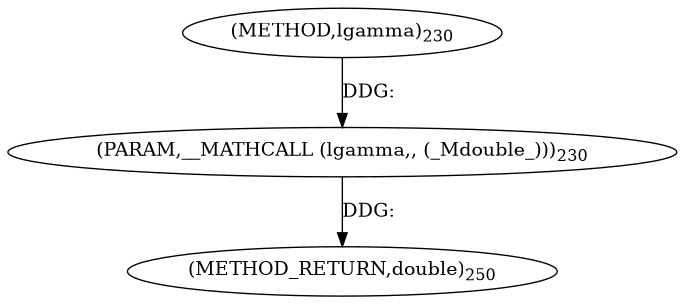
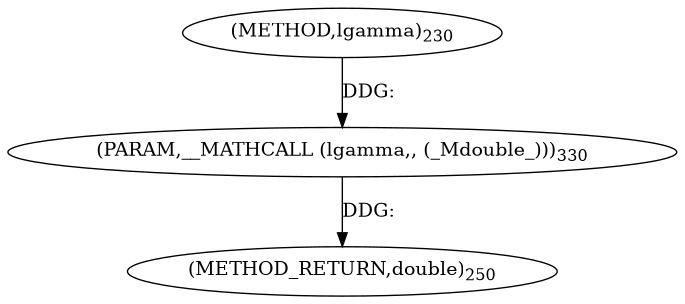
(573, 150) -> (573, 150)
